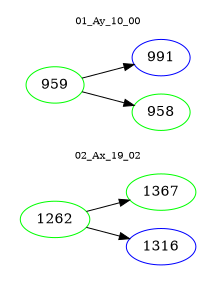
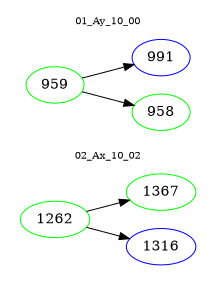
(108, 156) -> (108, 156)
